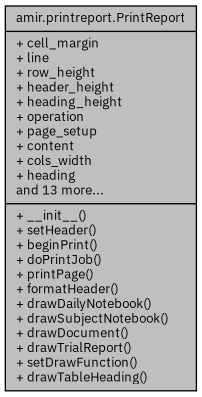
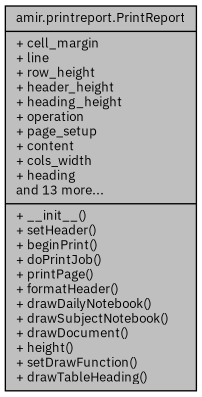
(74, 348) -> (45, 348)
